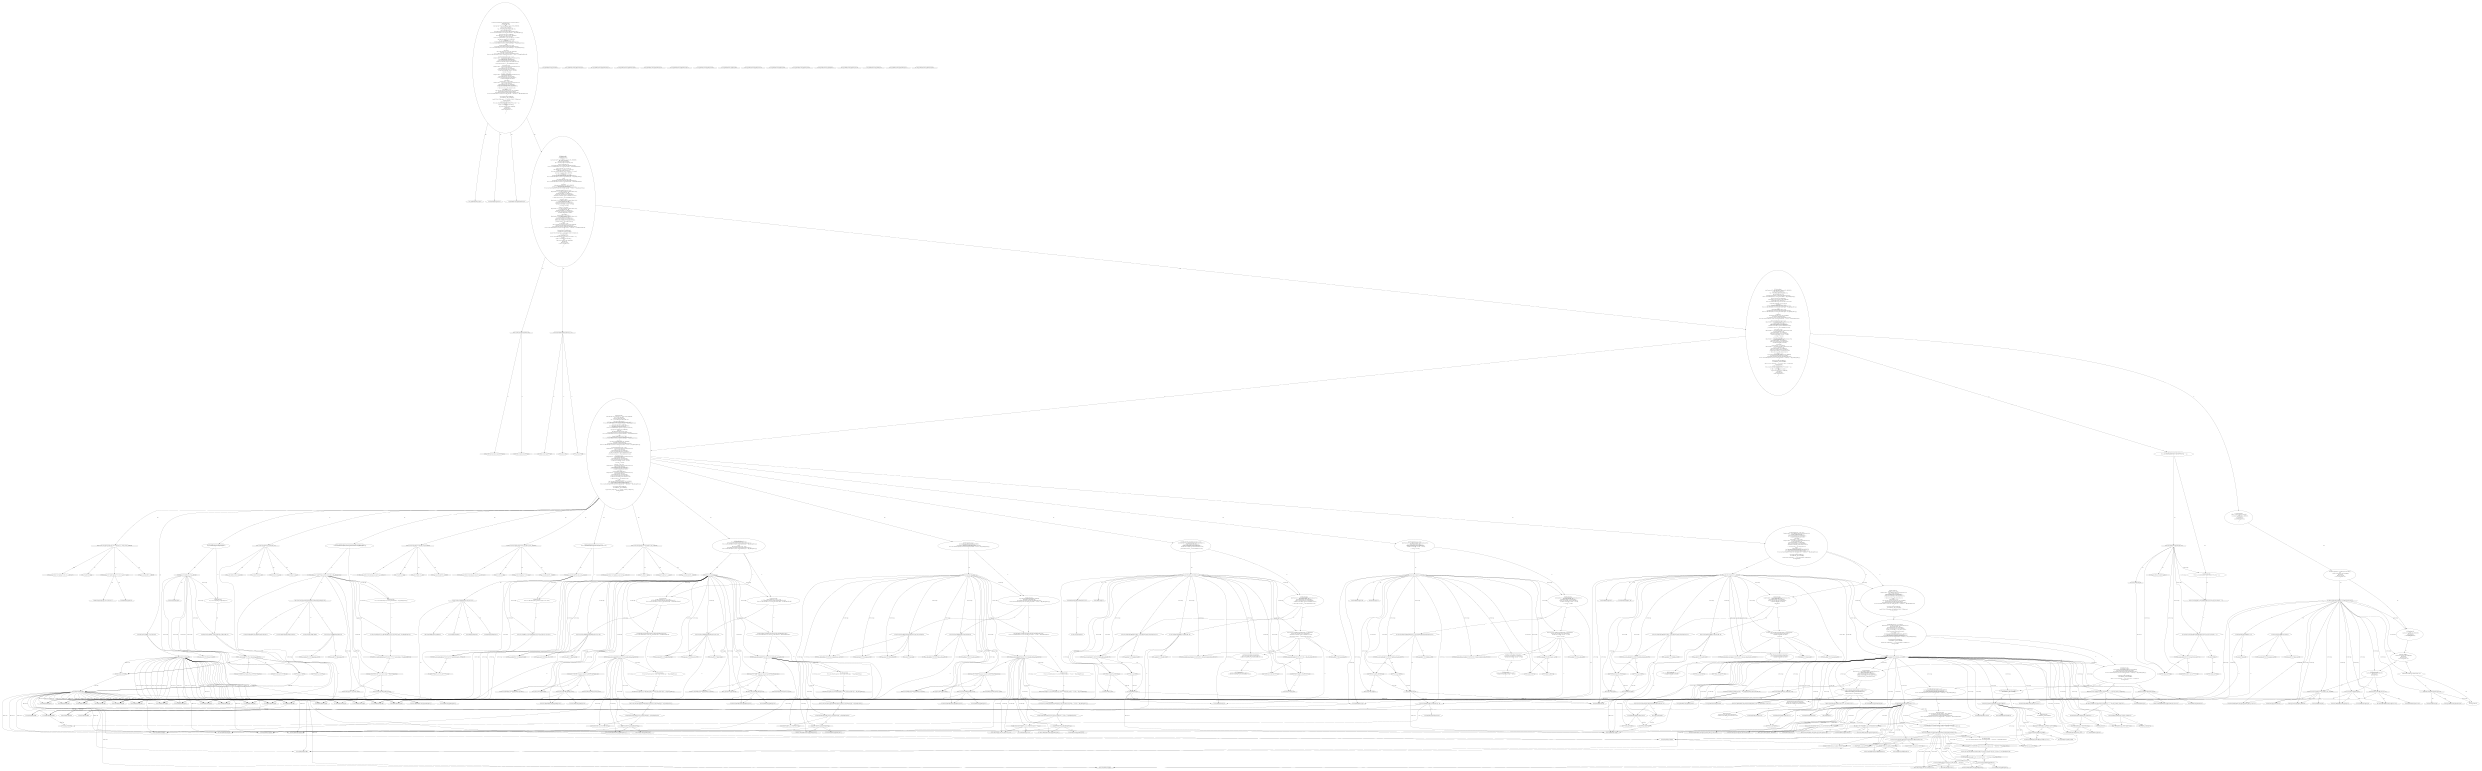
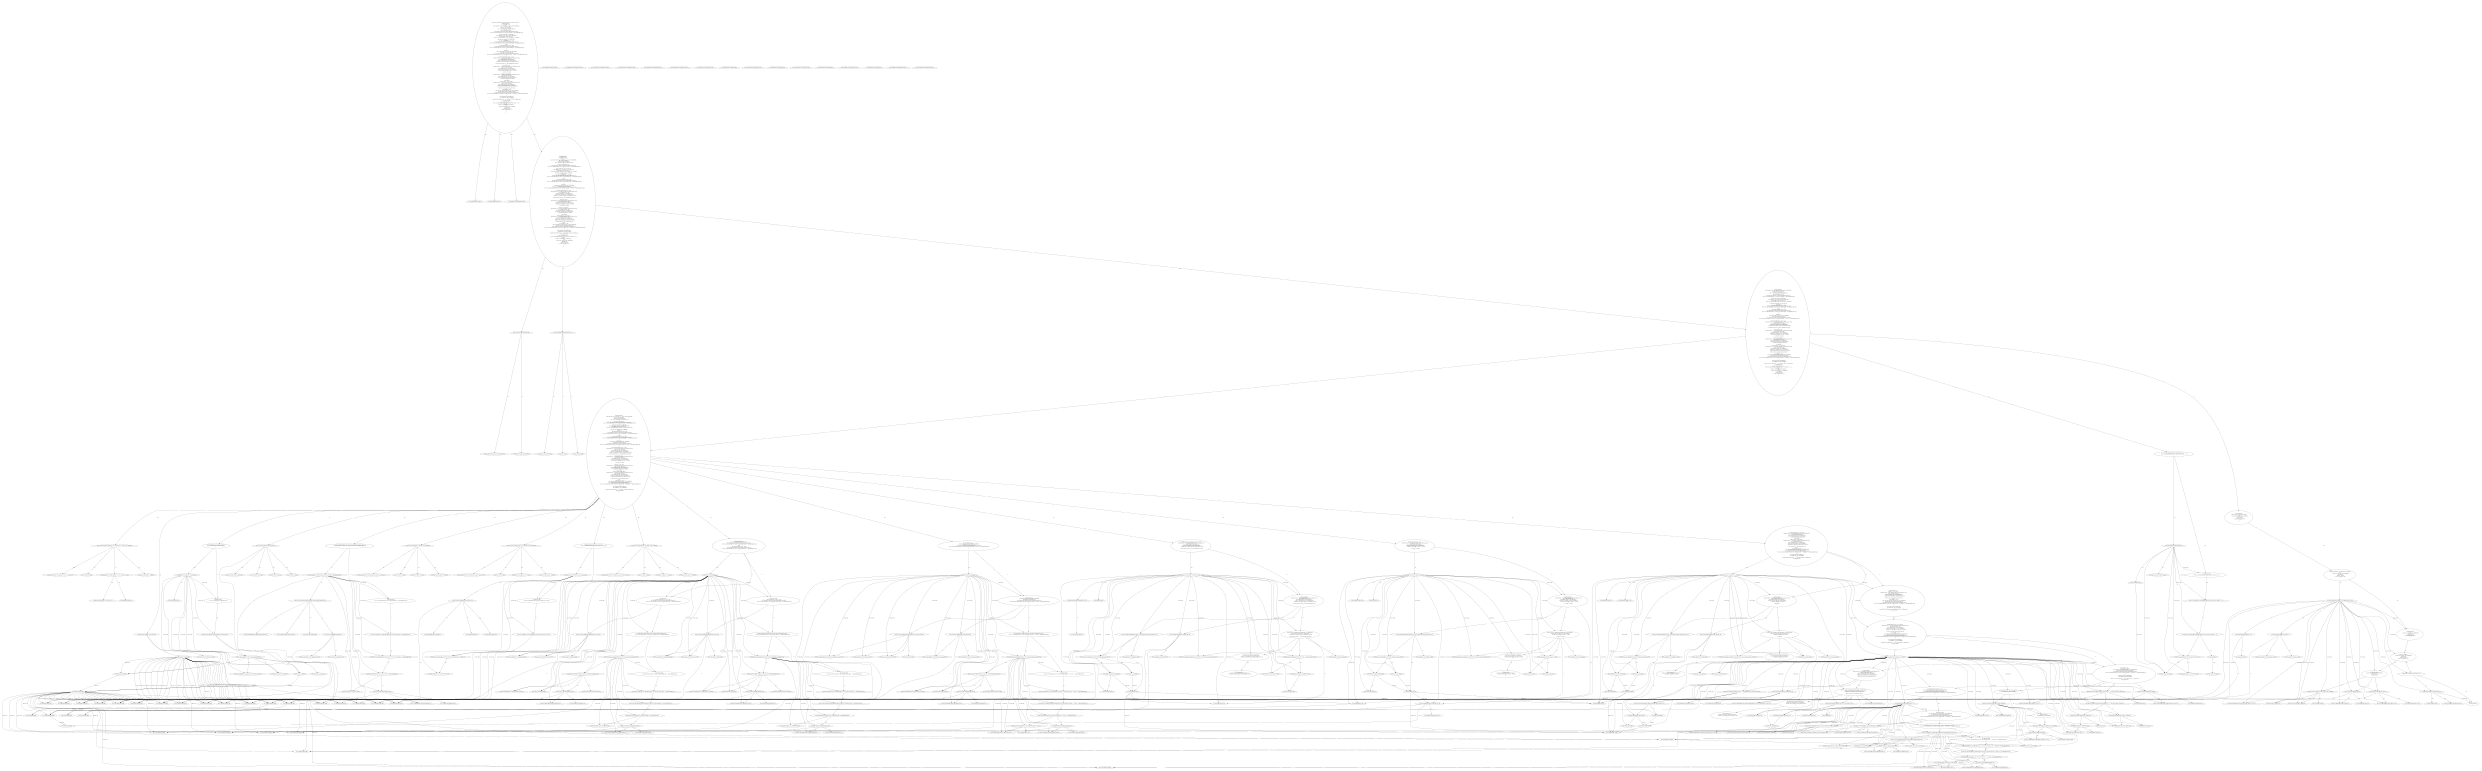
(454, 634) -> none
